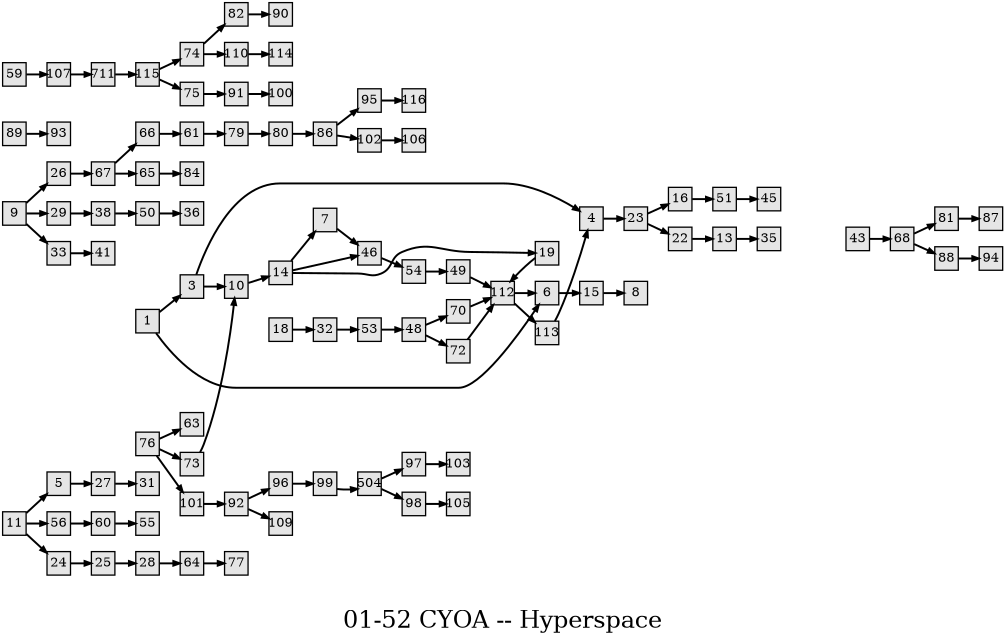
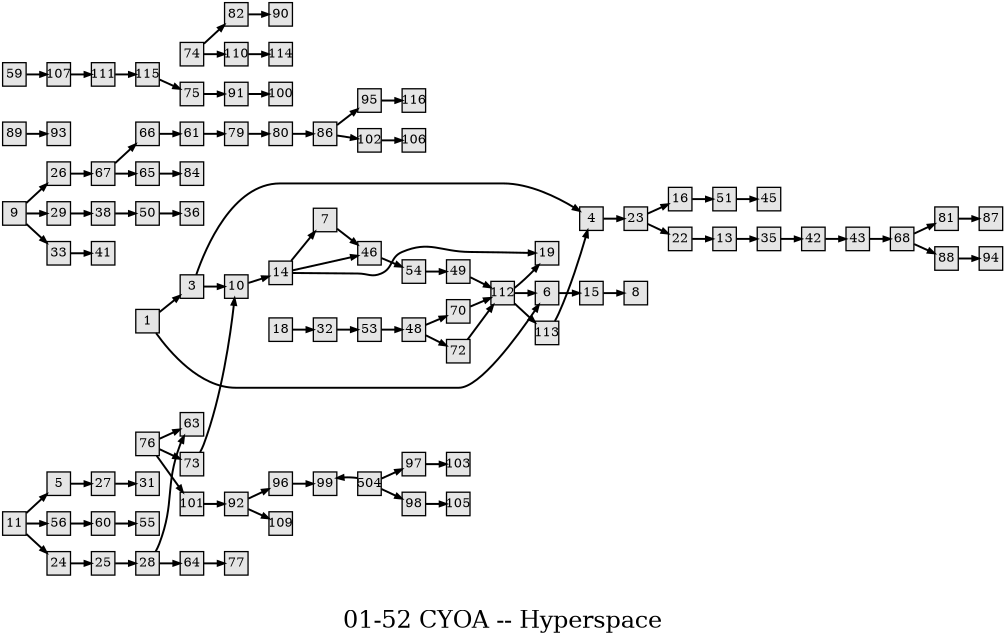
(167, 66) -> none
(103, 74) -> (103, 74)
none -> (813, 239)
(525, 267) -> (525, 279)
(344, 490) -> (351, 477)
none -> (170, 497)
